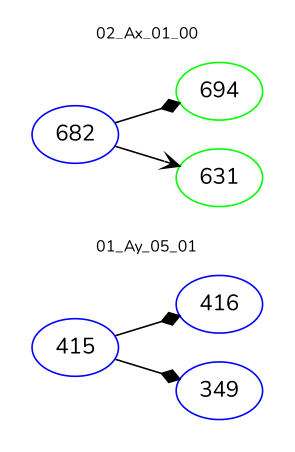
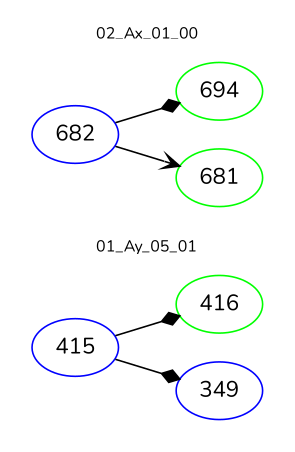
(219, 178) -> (219, 178)
(219, 304) -> (219, 304)
